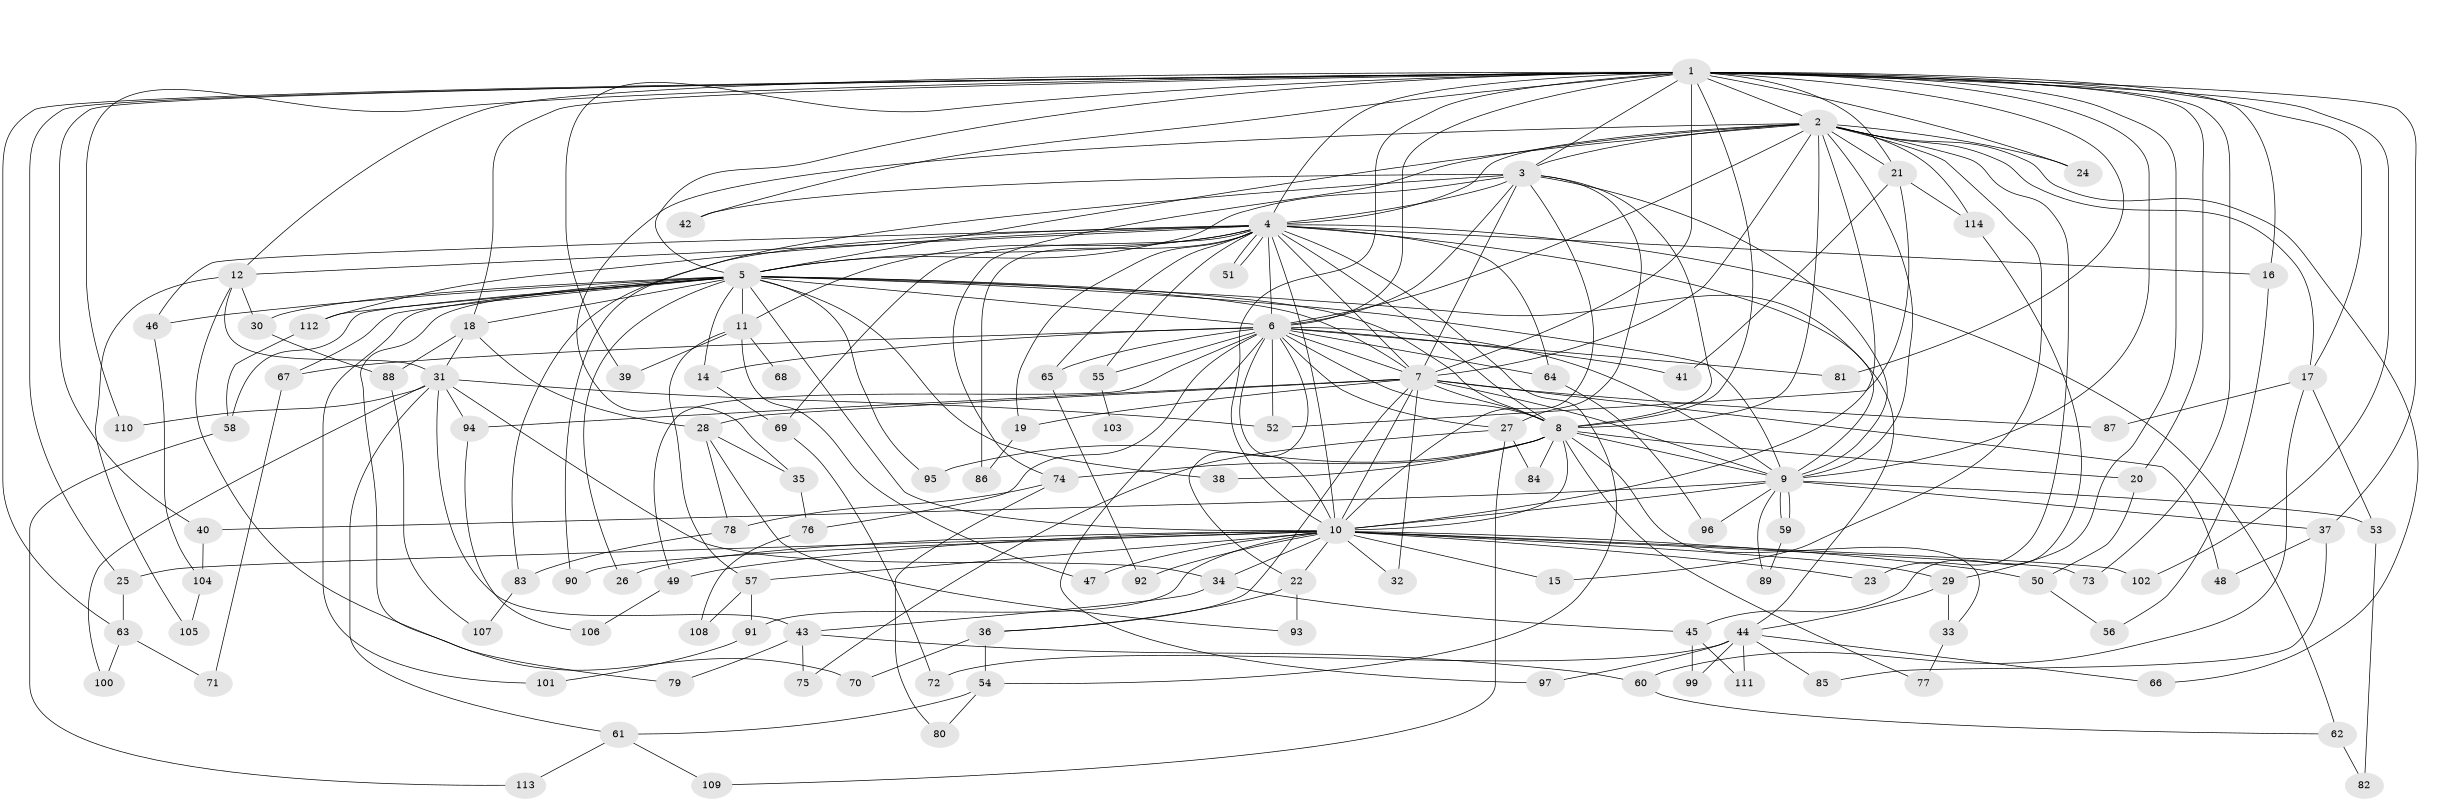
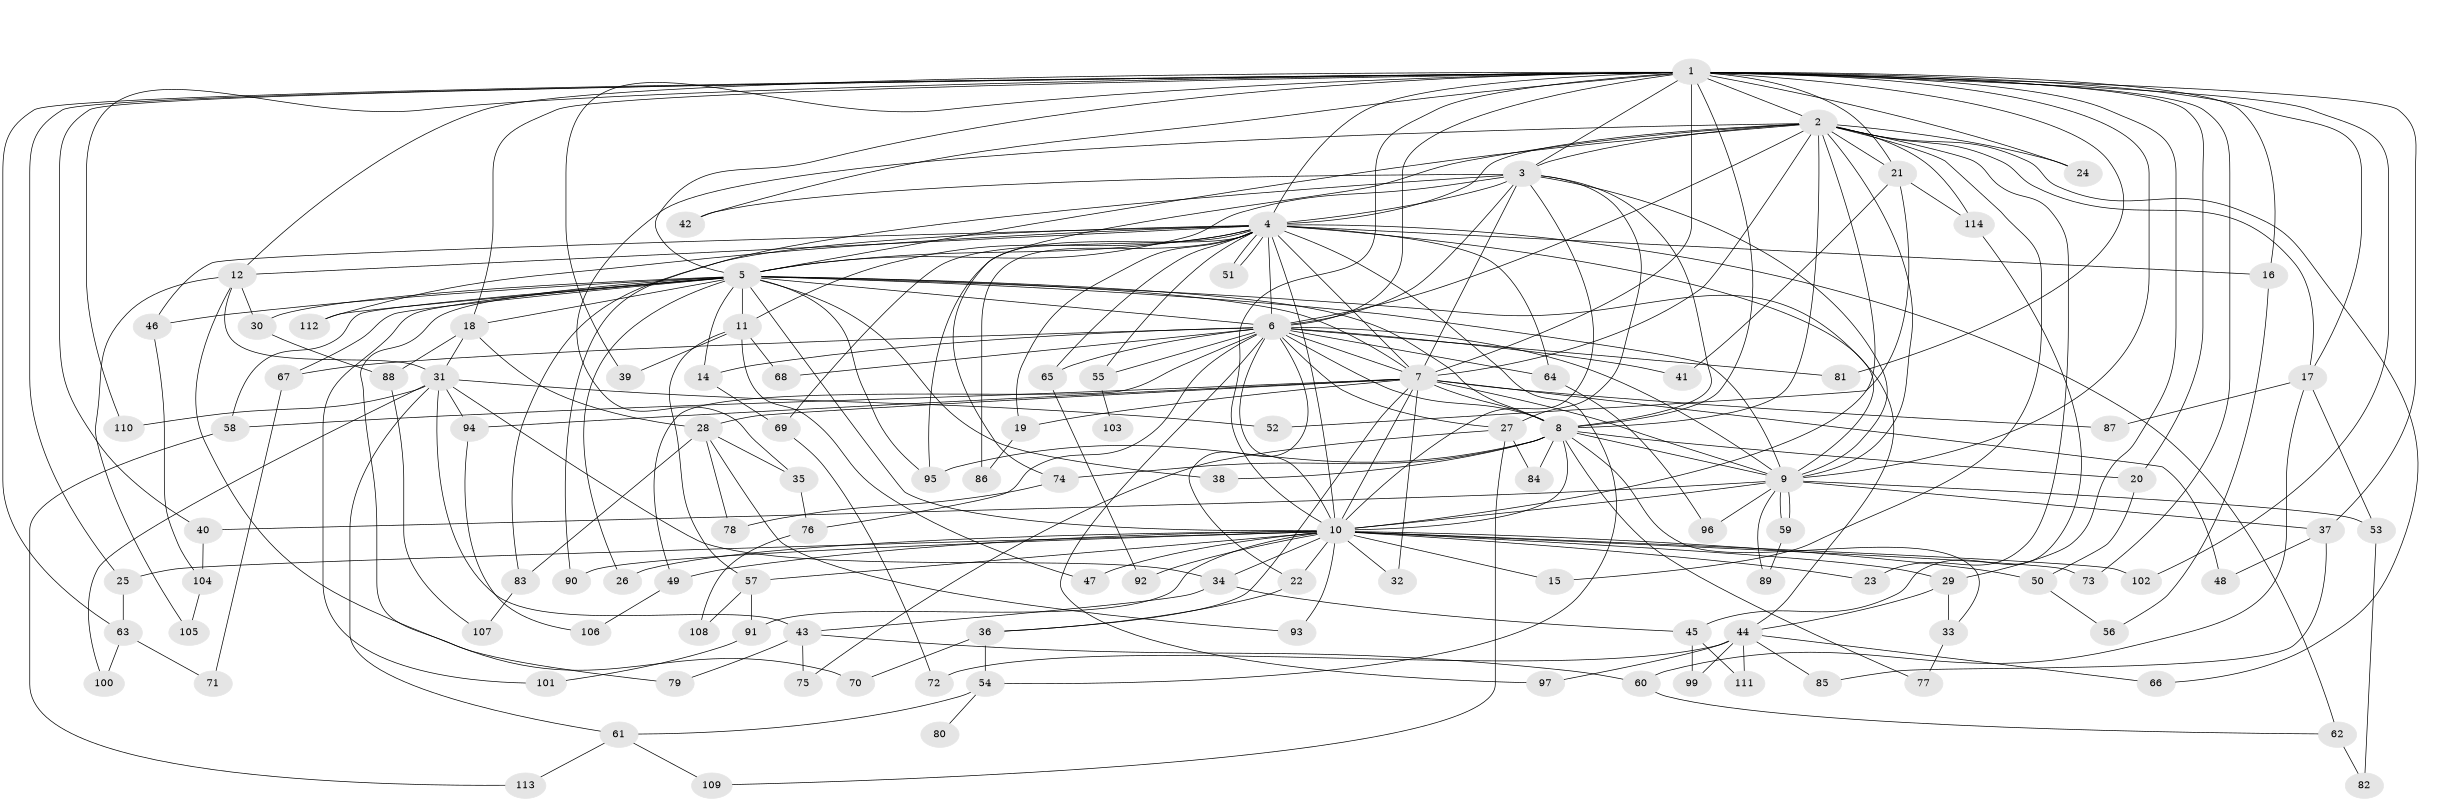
(1416, 324) -> (952, 311)
(241, 361) -> (566, 411)
(1273, 378) -> (1038, 351)
(631, 547) -> (612, 505)
(898, 577) -> none
(1297, 607) -> (1326, 585)
